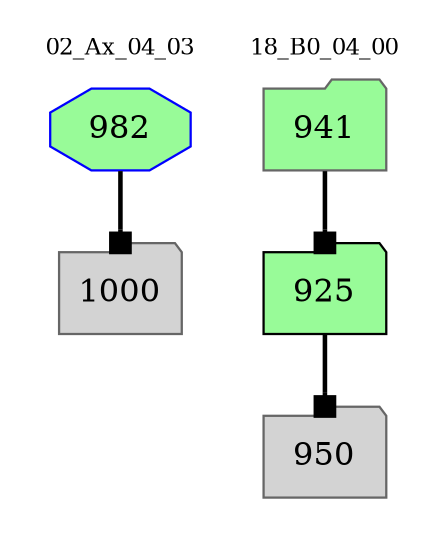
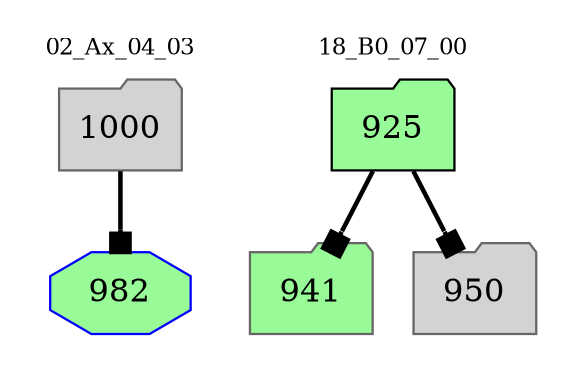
(325, 49) -> (393, 49)
(120, 200) -> (120, 200)
(325, 200) -> (357, 201)
